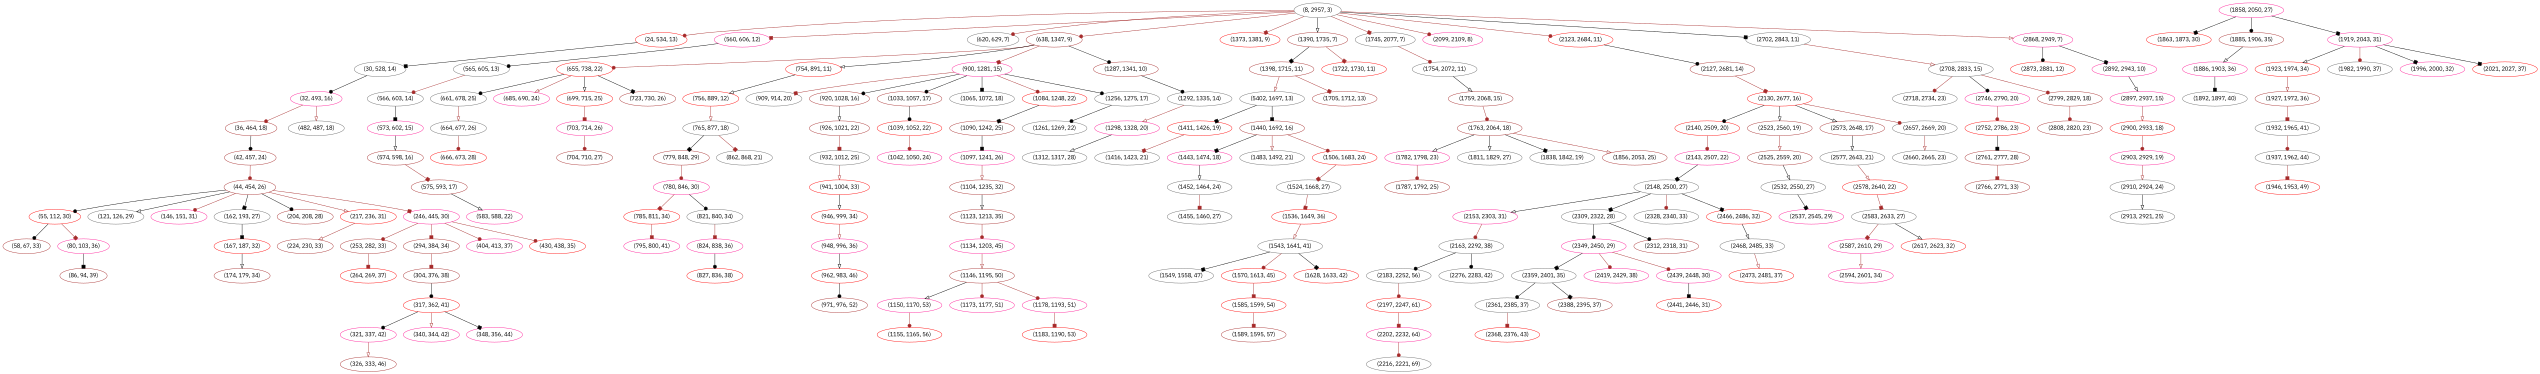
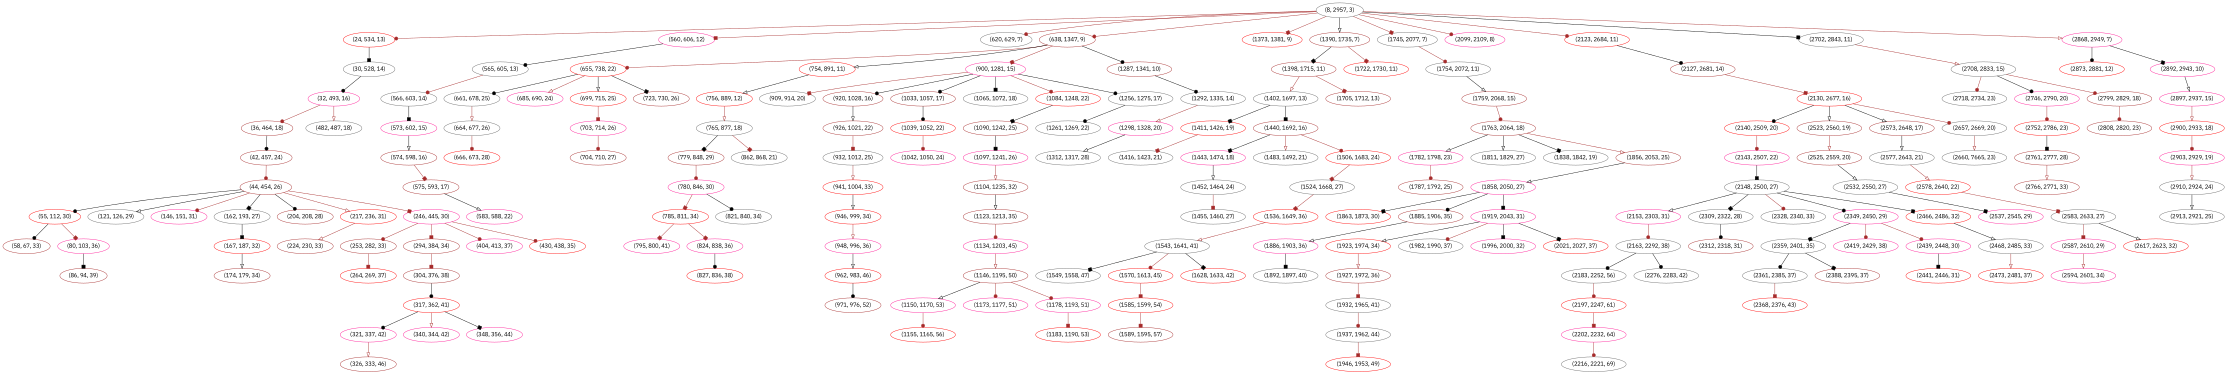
(1272, 99) -> (1286, 99)
(1925, 158) -> (1974, 158)
(1997, 170) -> (2047, 170)
none -> (1578, 172)
(715, 229) -> (696, 230)
(1594, 230) -> (1810, 202)
